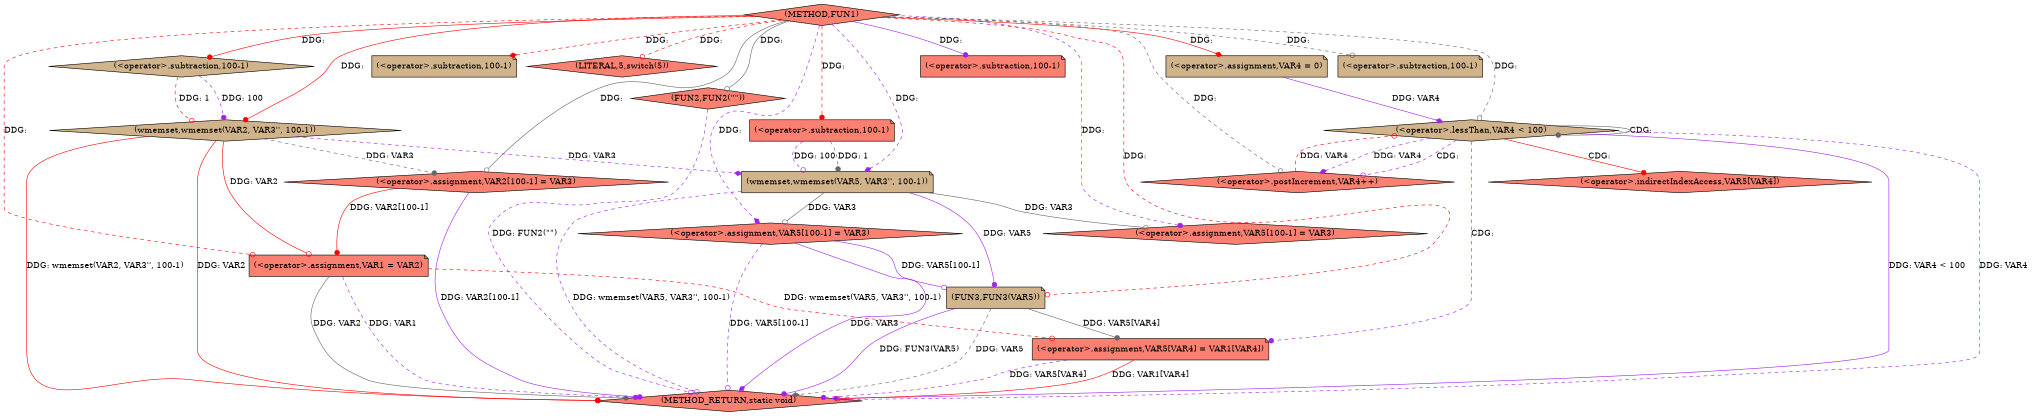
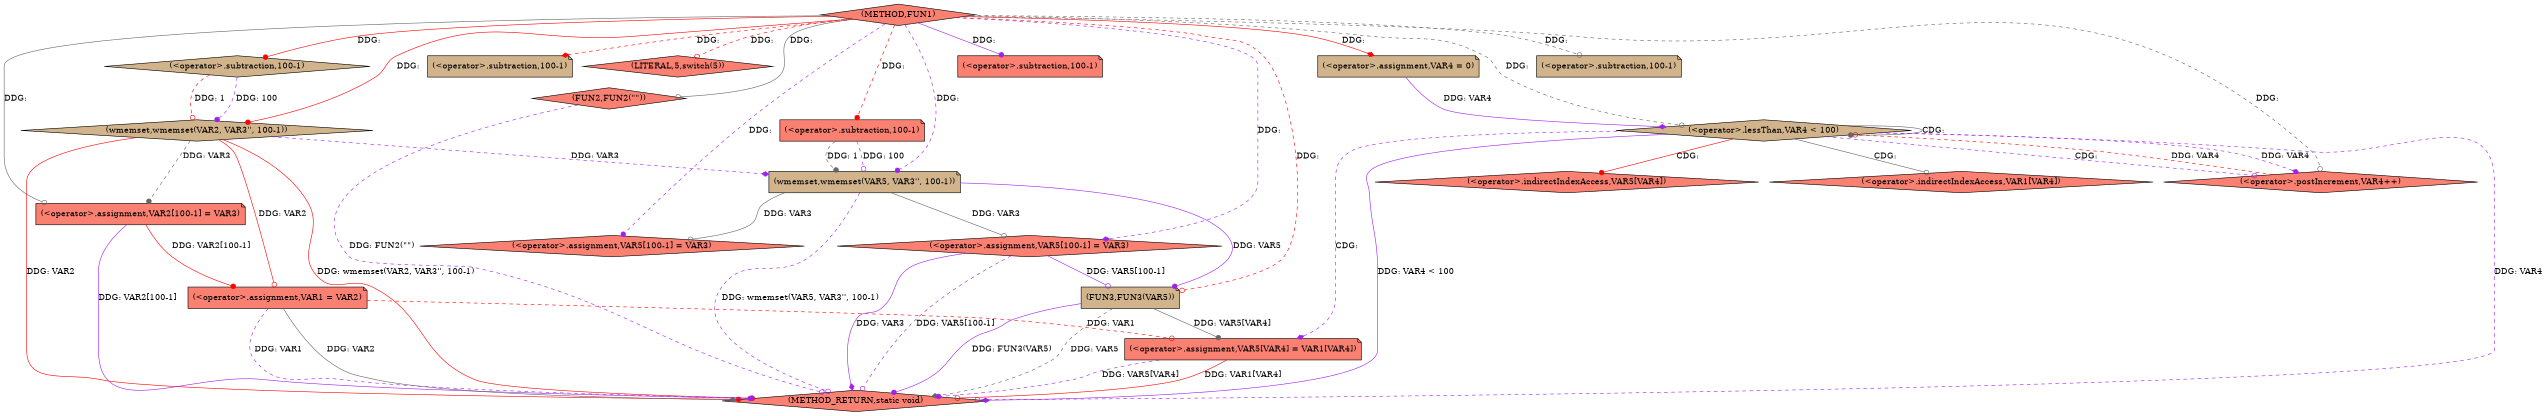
(180, 35) -> none
(888, 94) -> (935, 101)
(476, 182) -> (141, 214)
none -> (1961, 182)
(863, 298) -> (1111, 324)
(1453, 313) -> (1385, 143)
